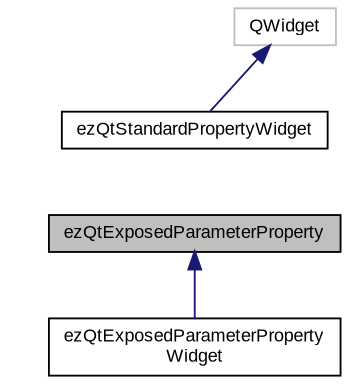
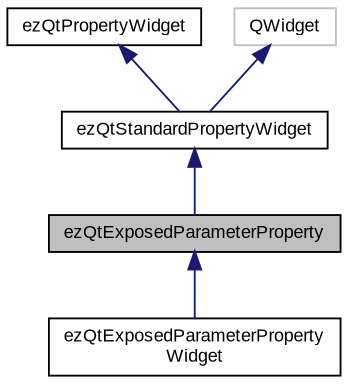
none -> (104, 27)
none -> (195, 191)
